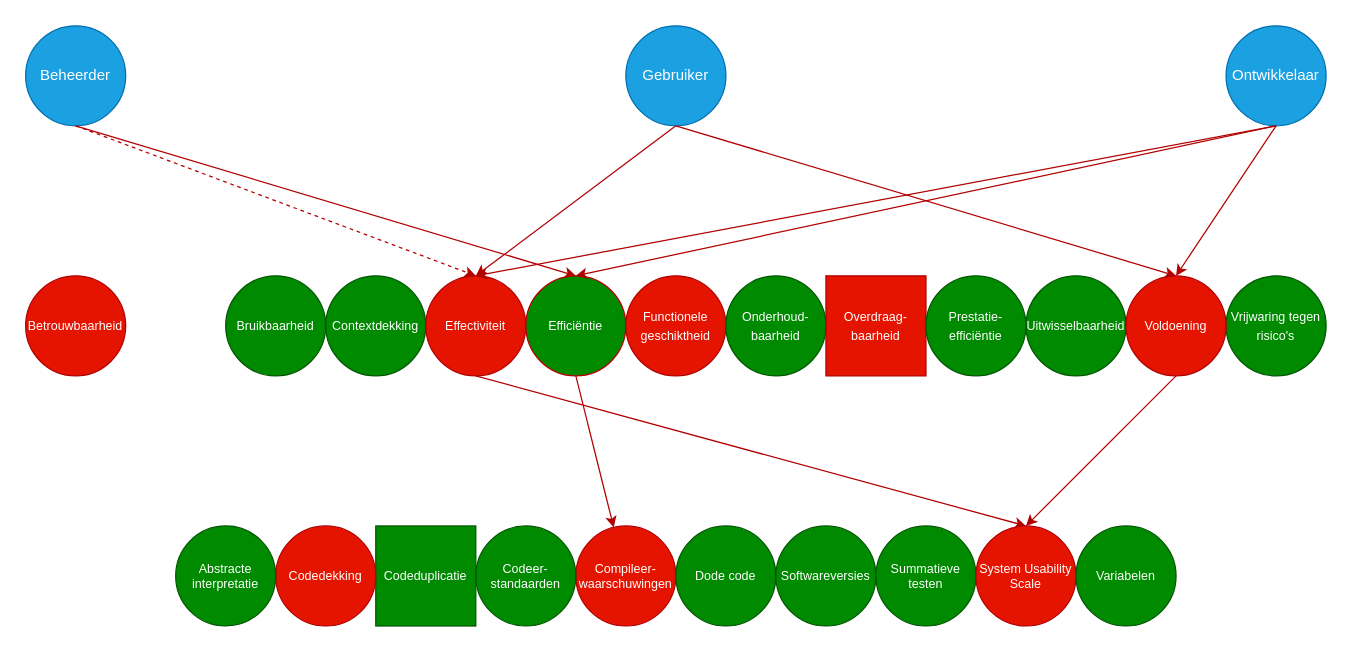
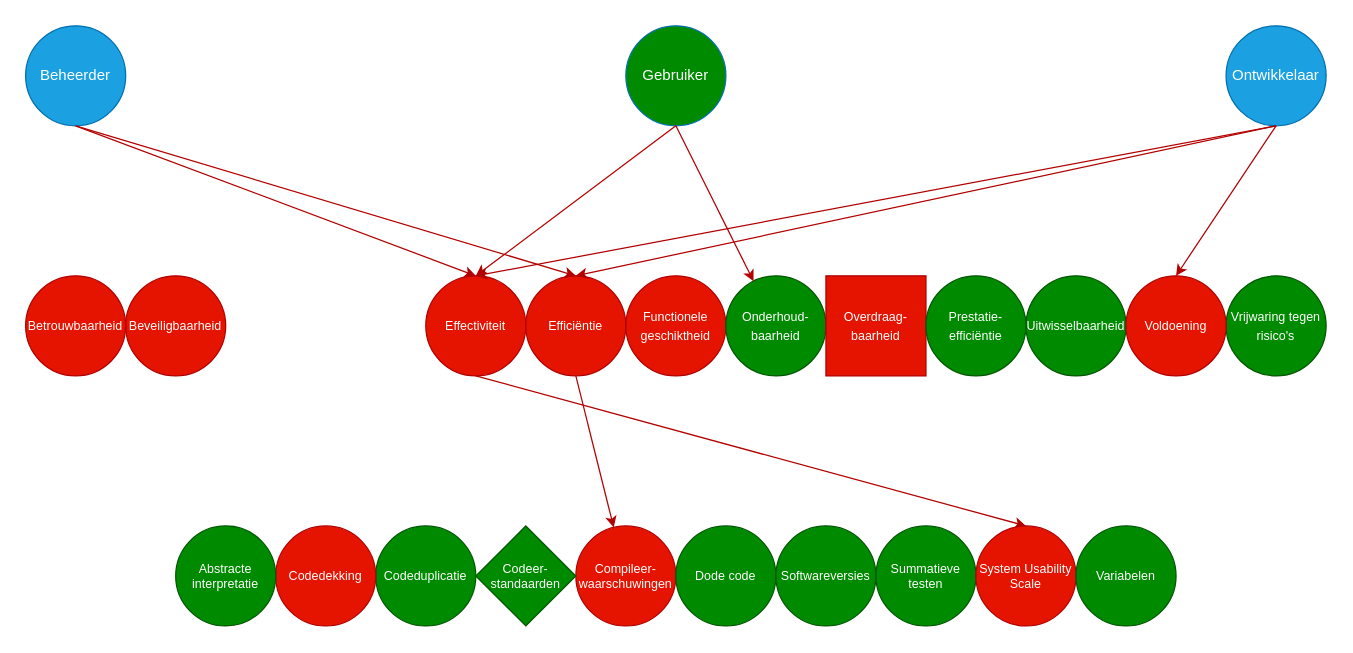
(676, 76) -> (676, 76)
(281, 203) -> (281, 203)
(1039, 235) -> (713, 200)
none -> (176, 326)
(276, 326) -> none
(376, 326) -> none
(576, 326) -> (576, 326)
(1103, 448) -> none
(426, 576) -> (426, 576)
(526, 576) -> (526, 576)
